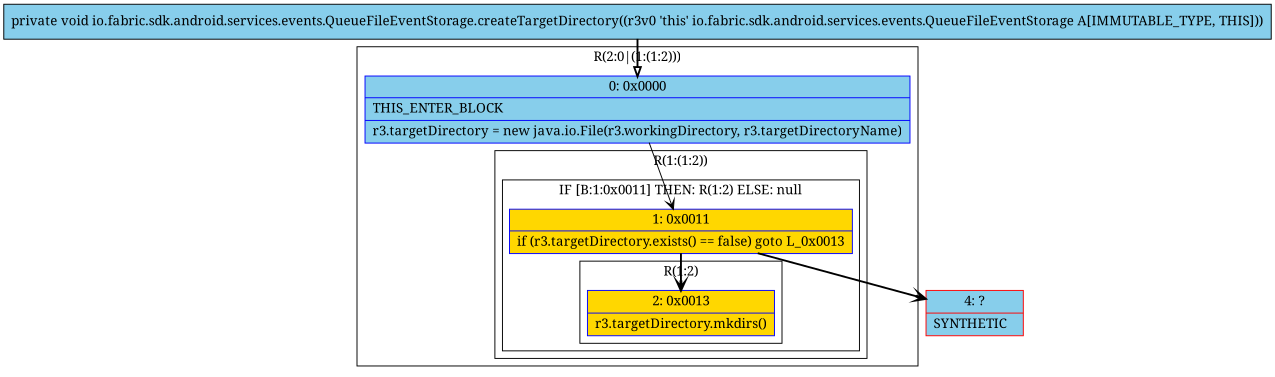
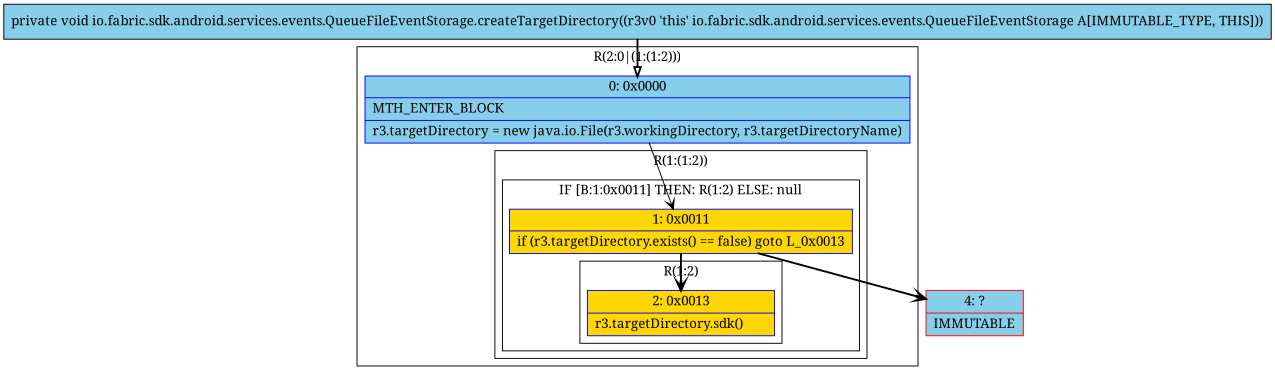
(438, 109) -> (438, 109)
(681, 324) -> (669, 324)
(970, 324) -> (975, 324)
